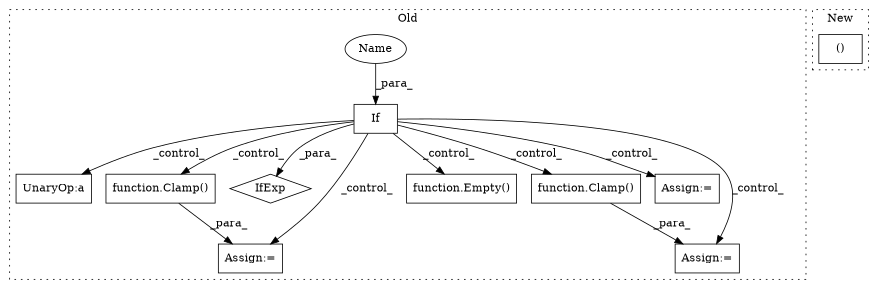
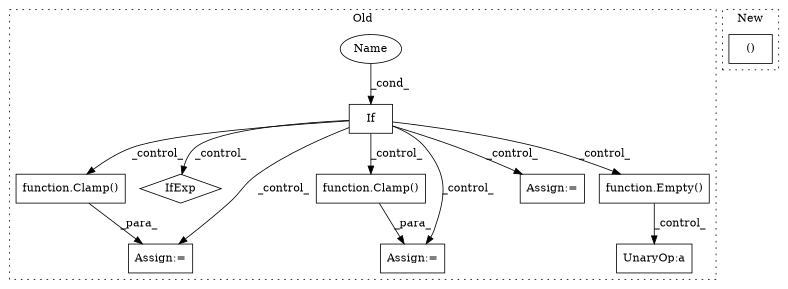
(394, 84) -> (390, 84)
(219, 134) -> (654, 220)
(318, 154) -> (221, 154)
